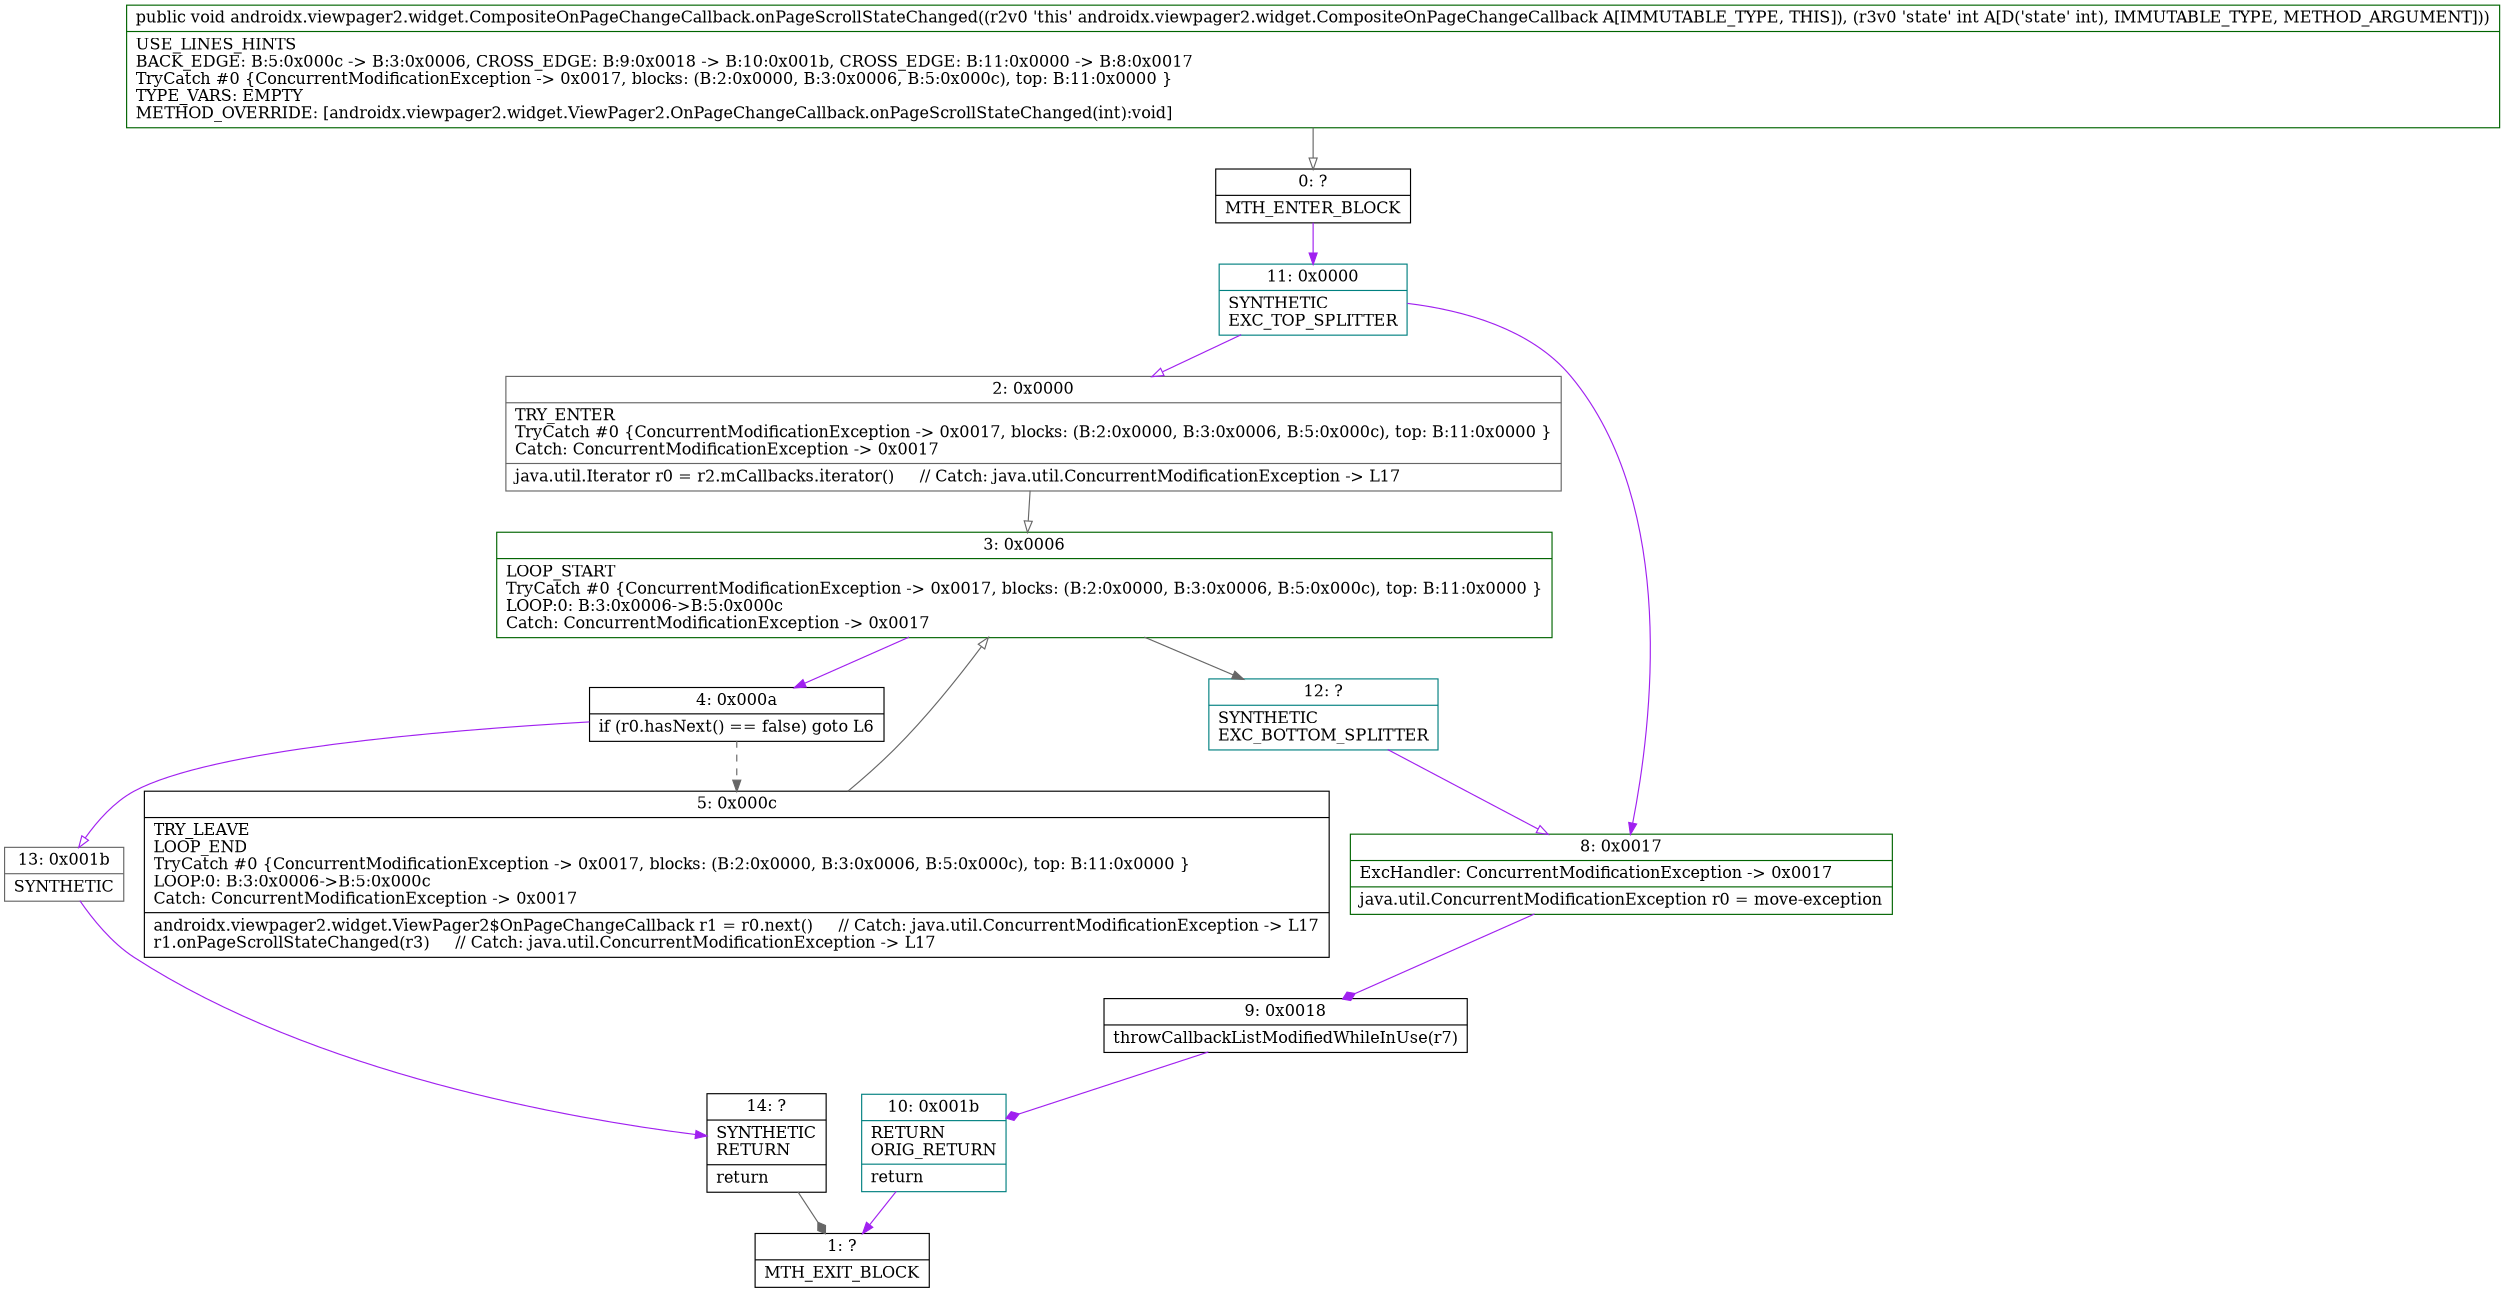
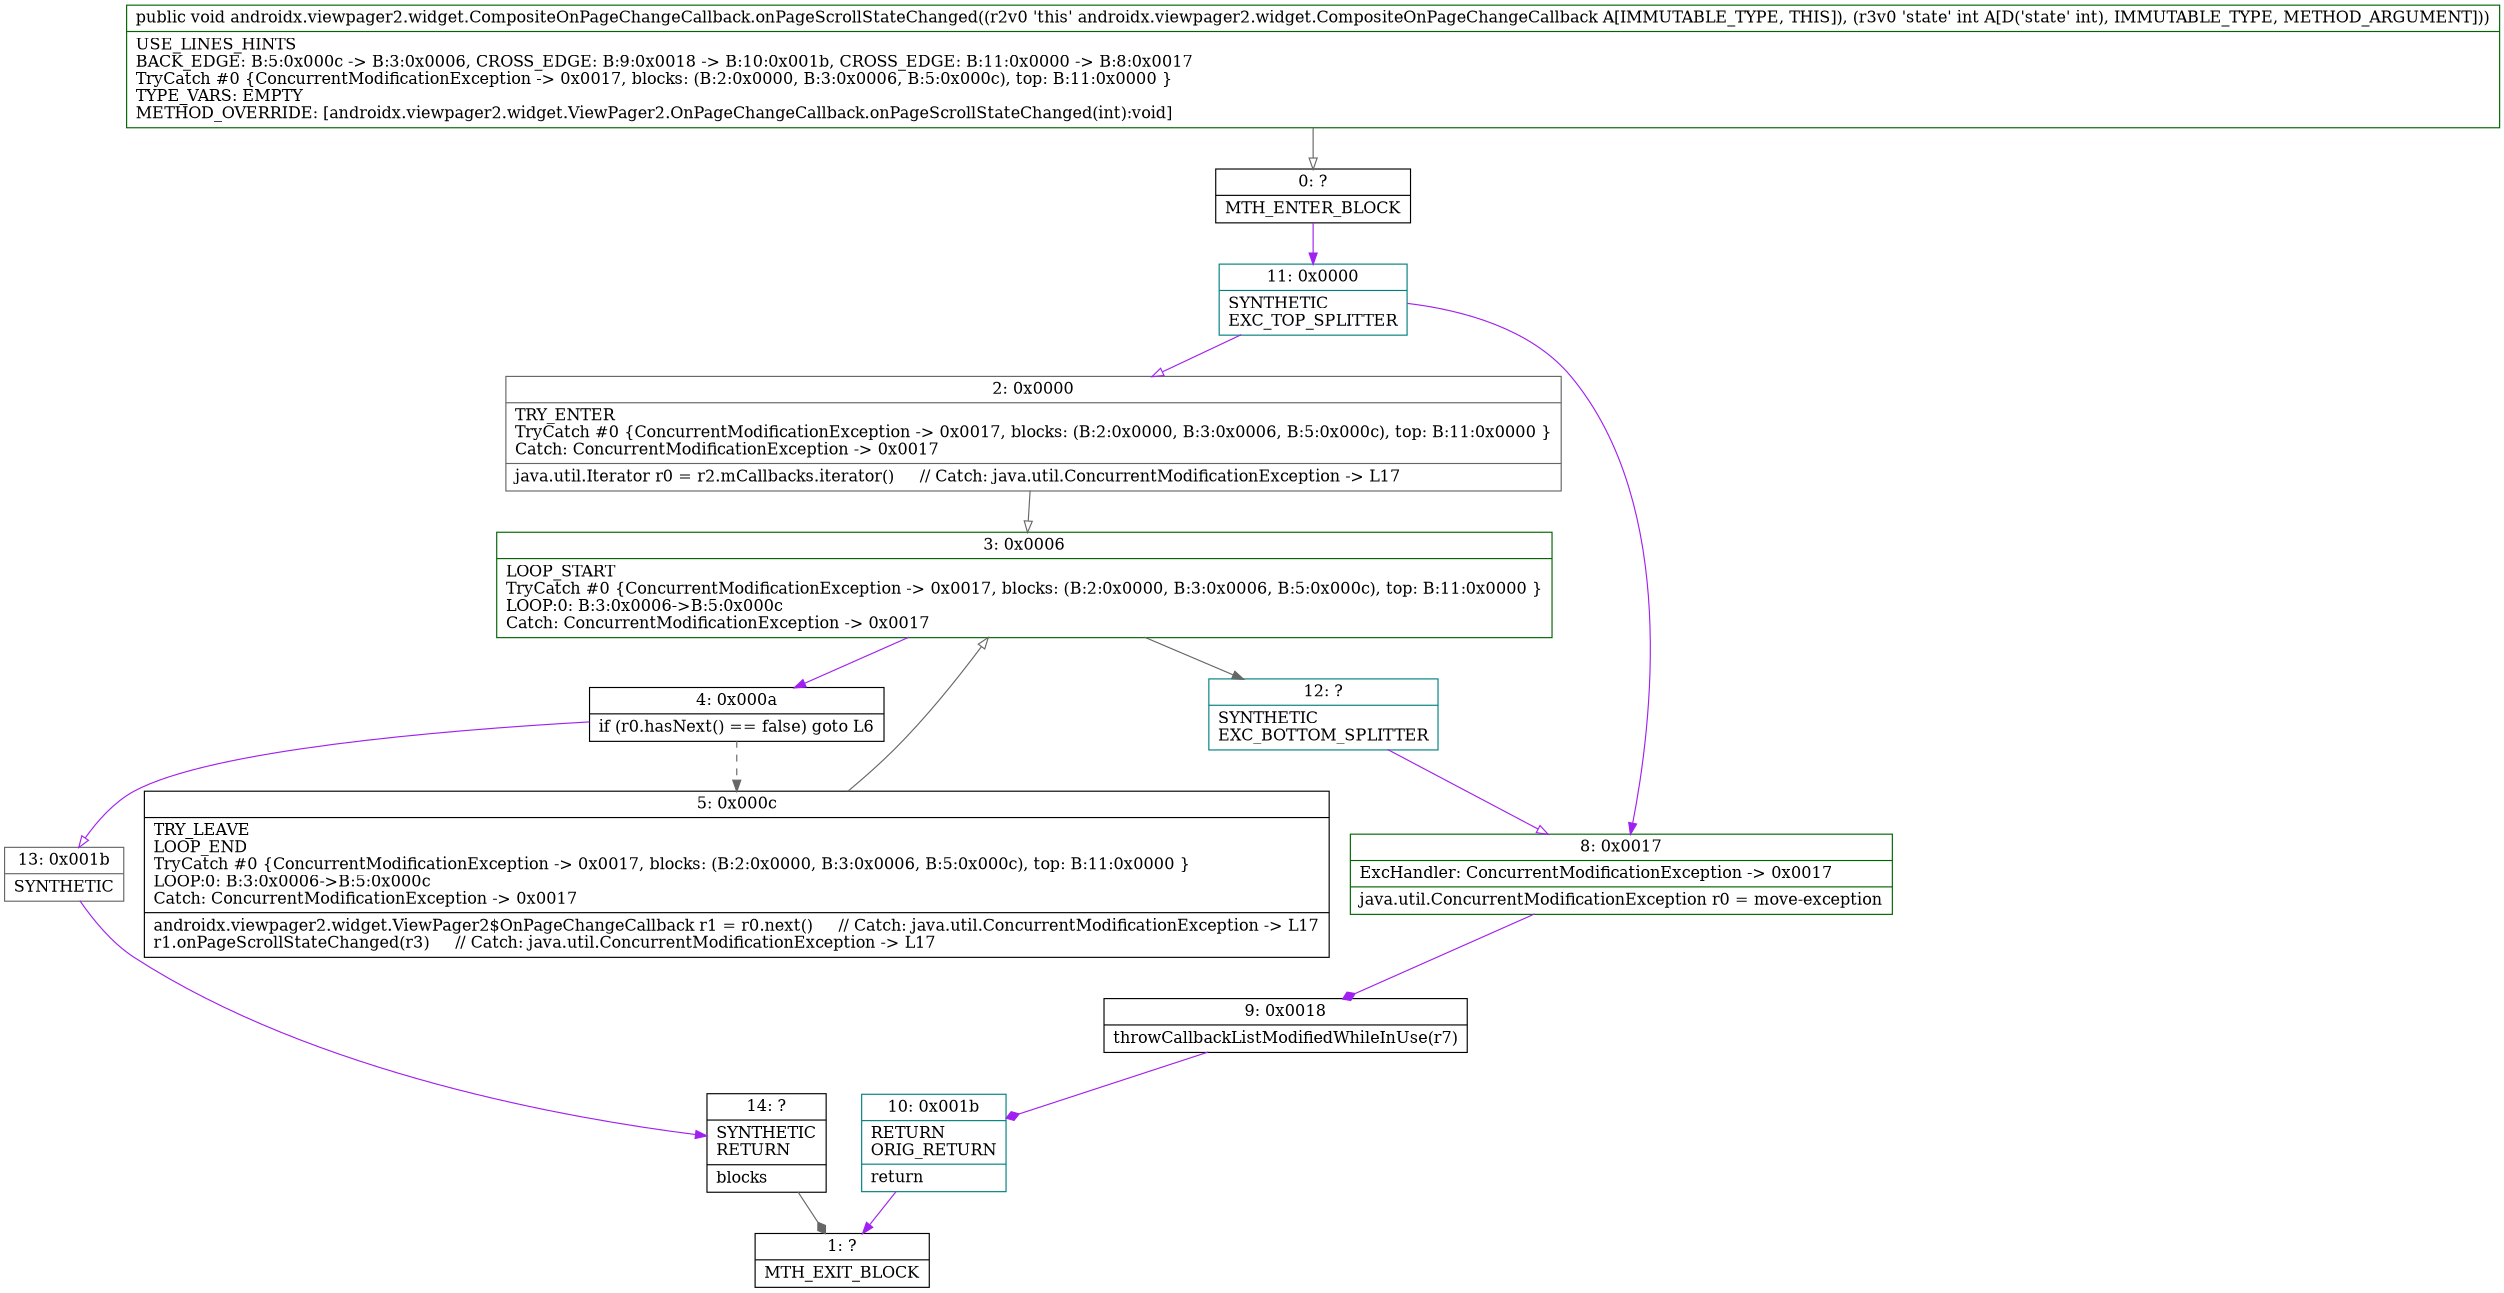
(742, 1178) -> (742, 1178)
